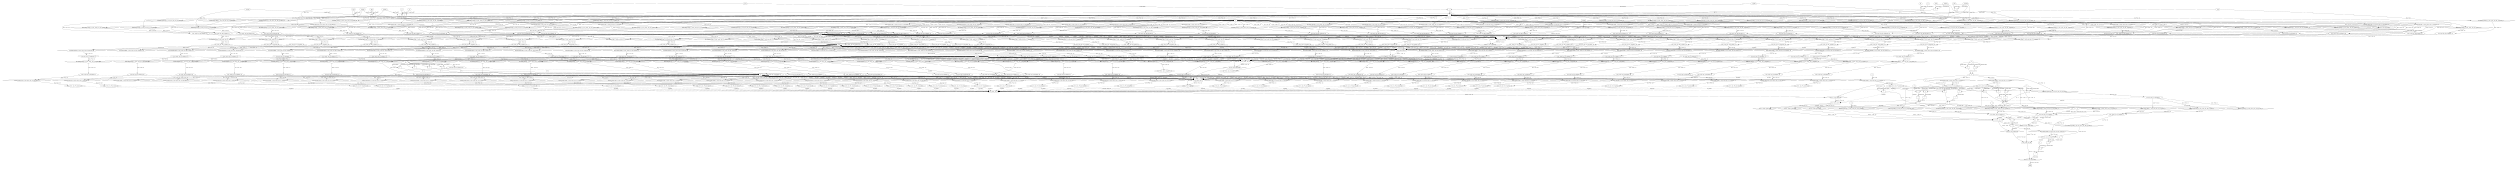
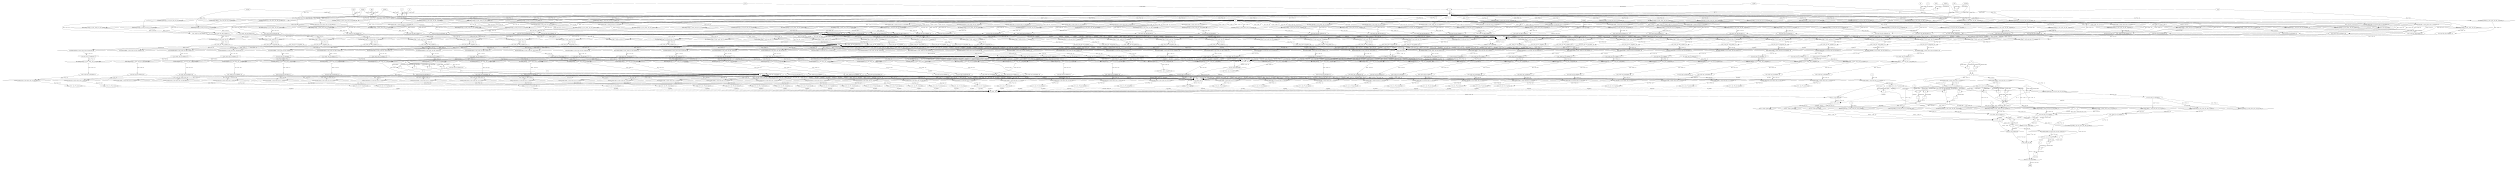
(428, 29) -> (486, 23)
(272, 36) -> (235, 36)
